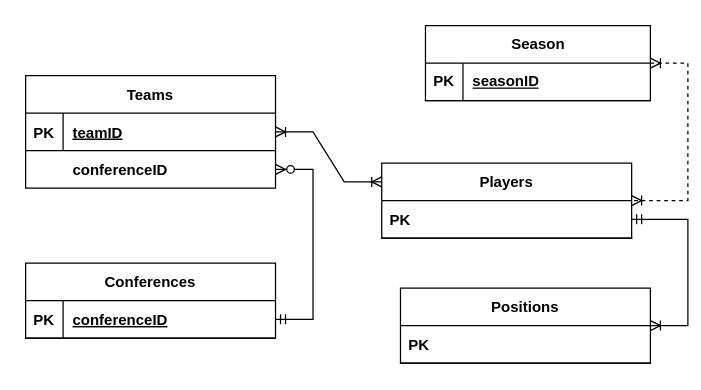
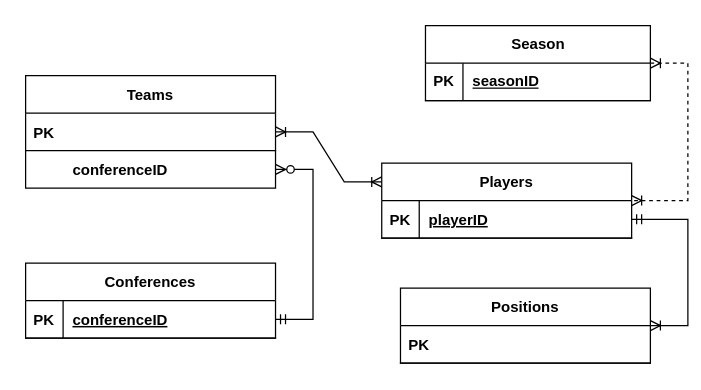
(169, 132) -> none
none -> (526, 219)
